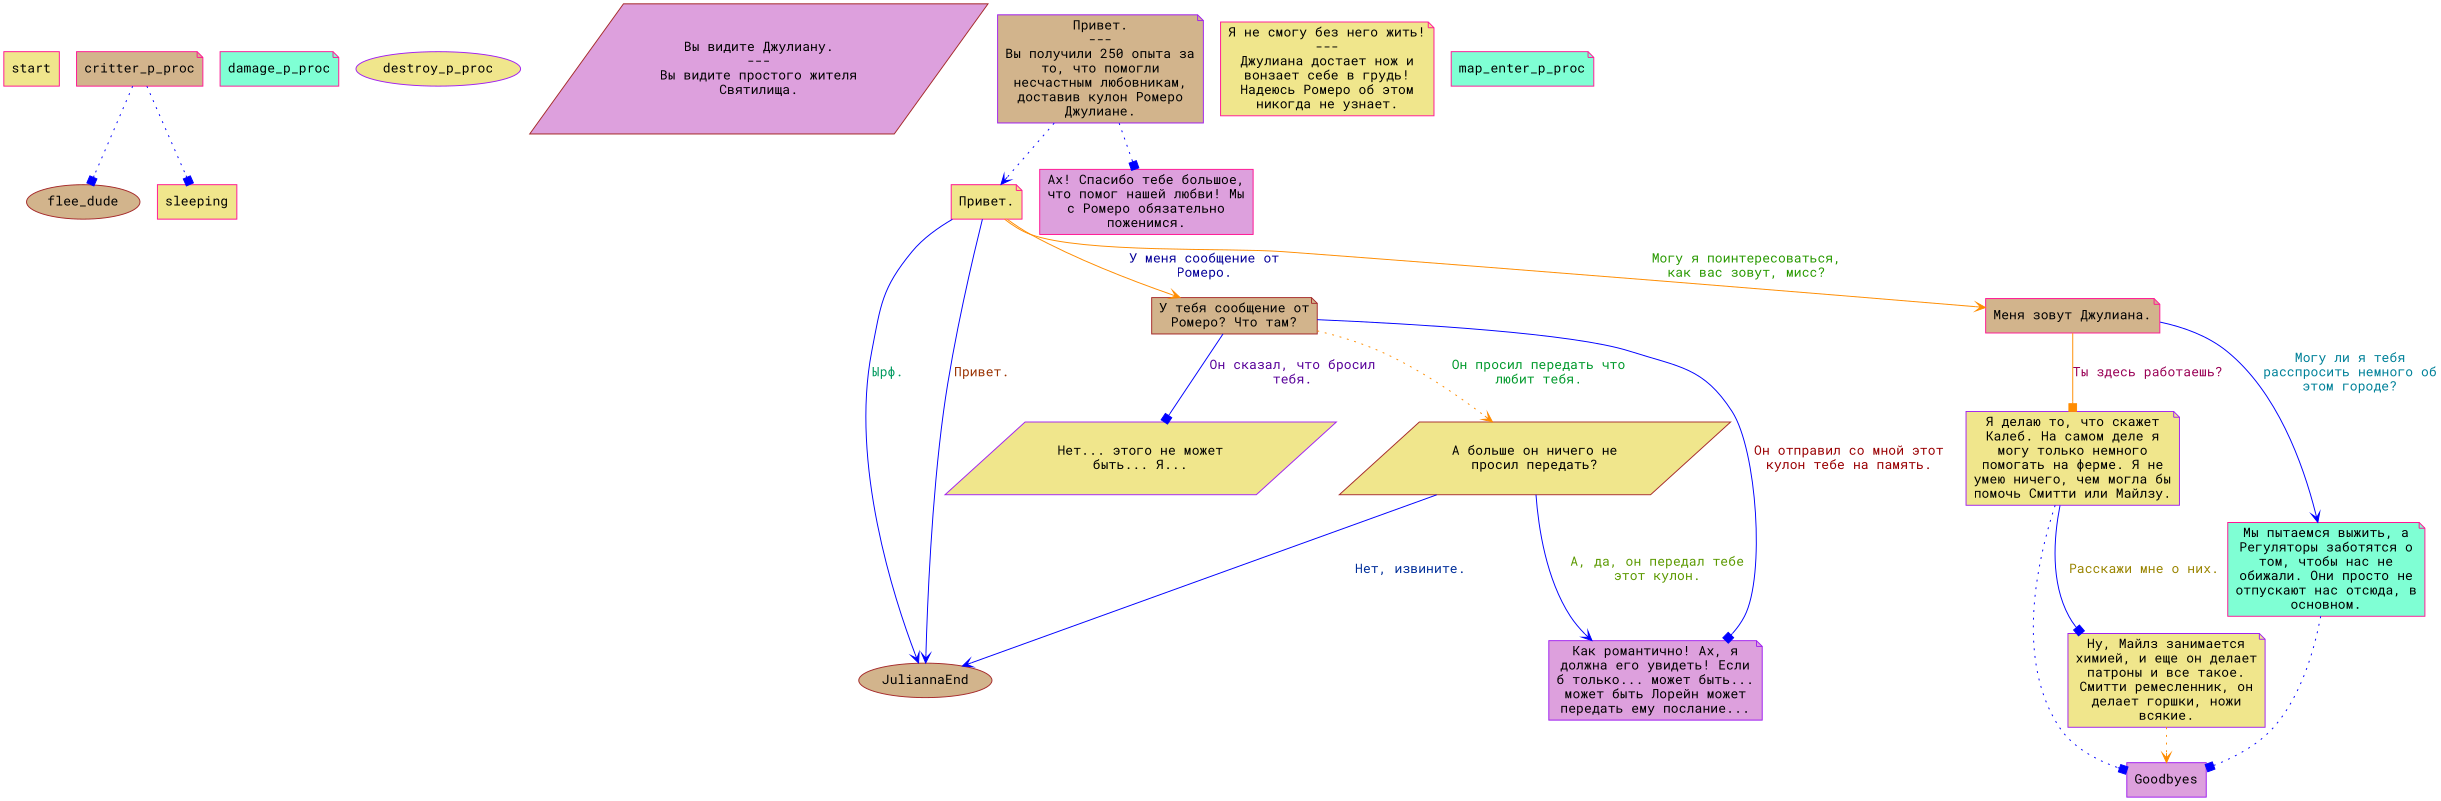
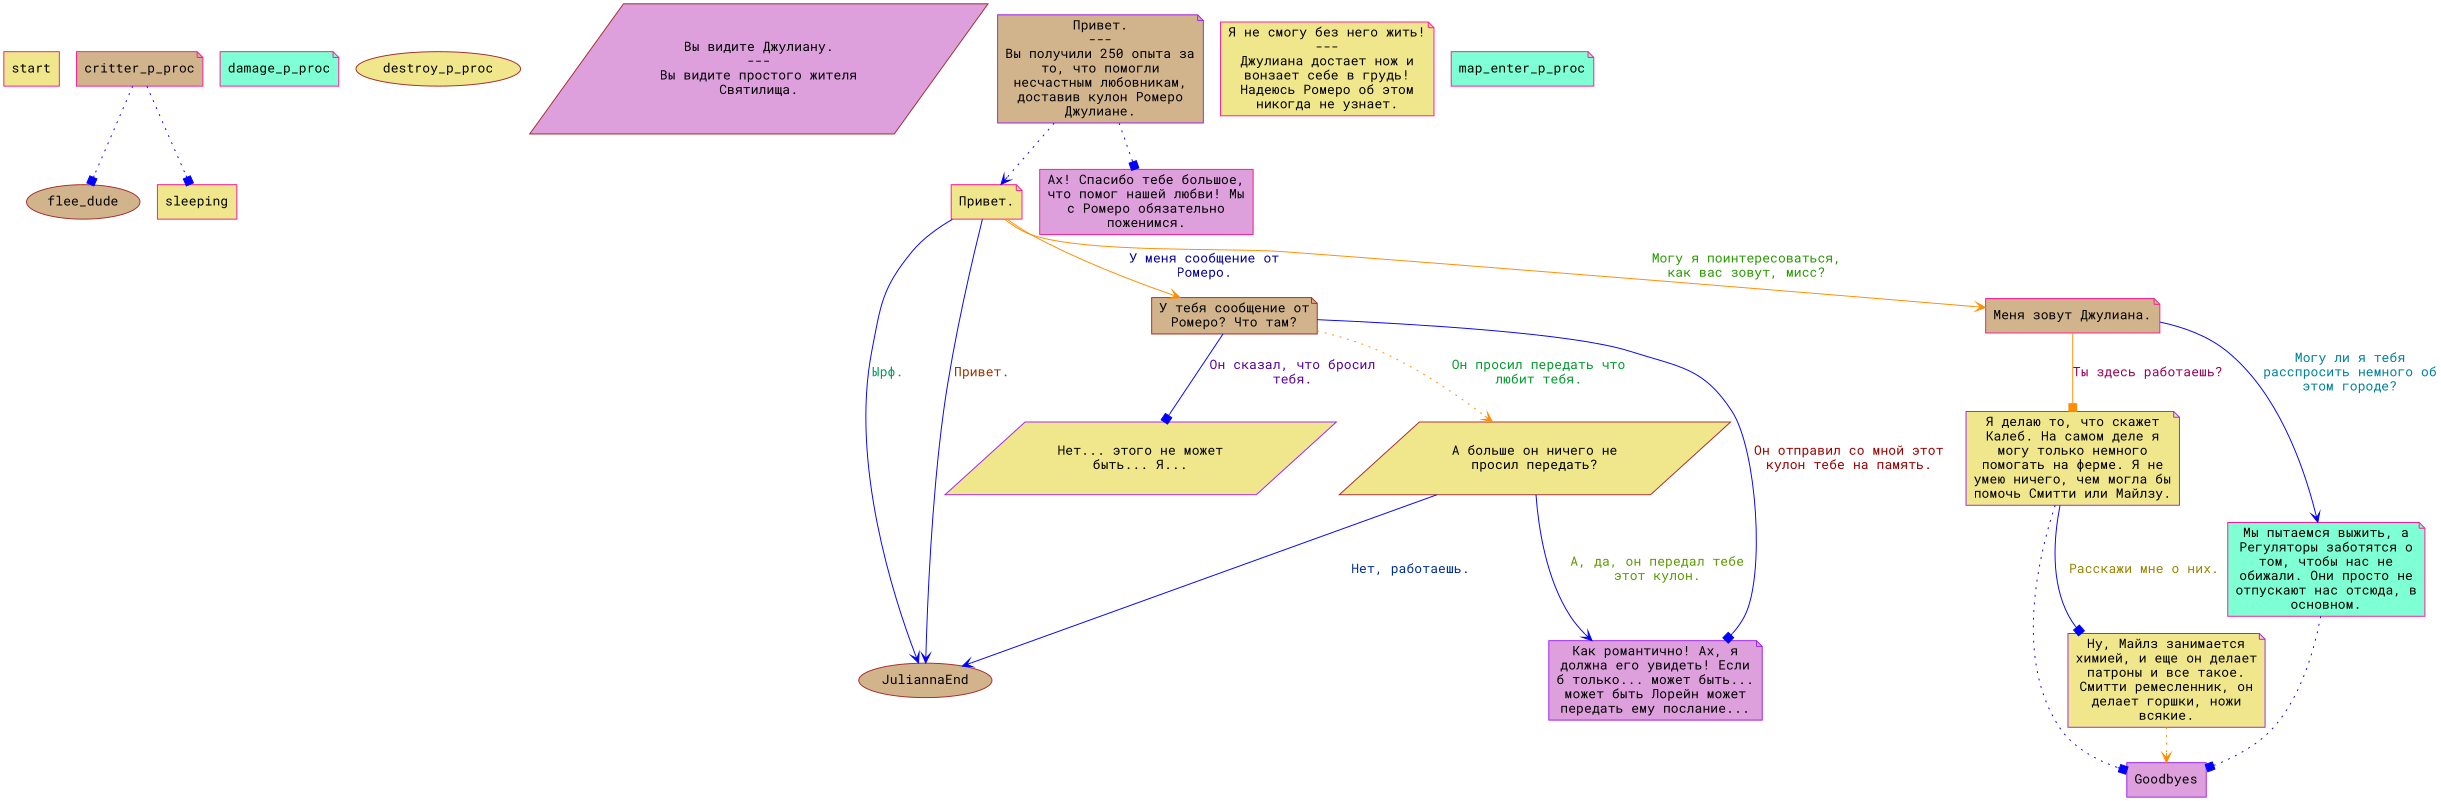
(438, 69) -> (438, 69)
(1411, 569) -> (1411, 569)
